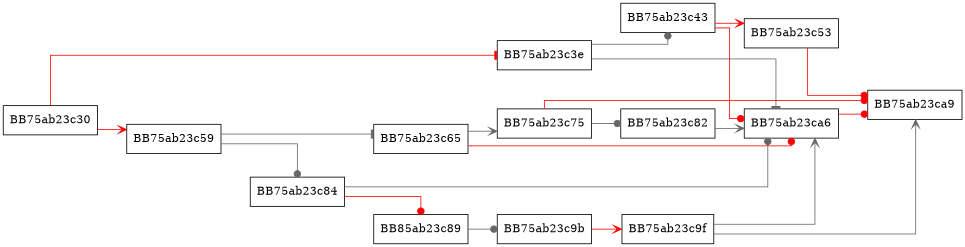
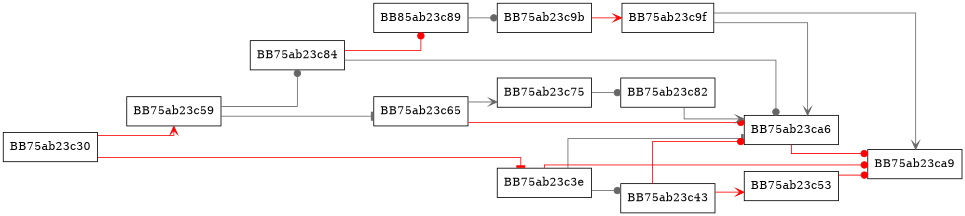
(699, 100) -> (701, 165)
